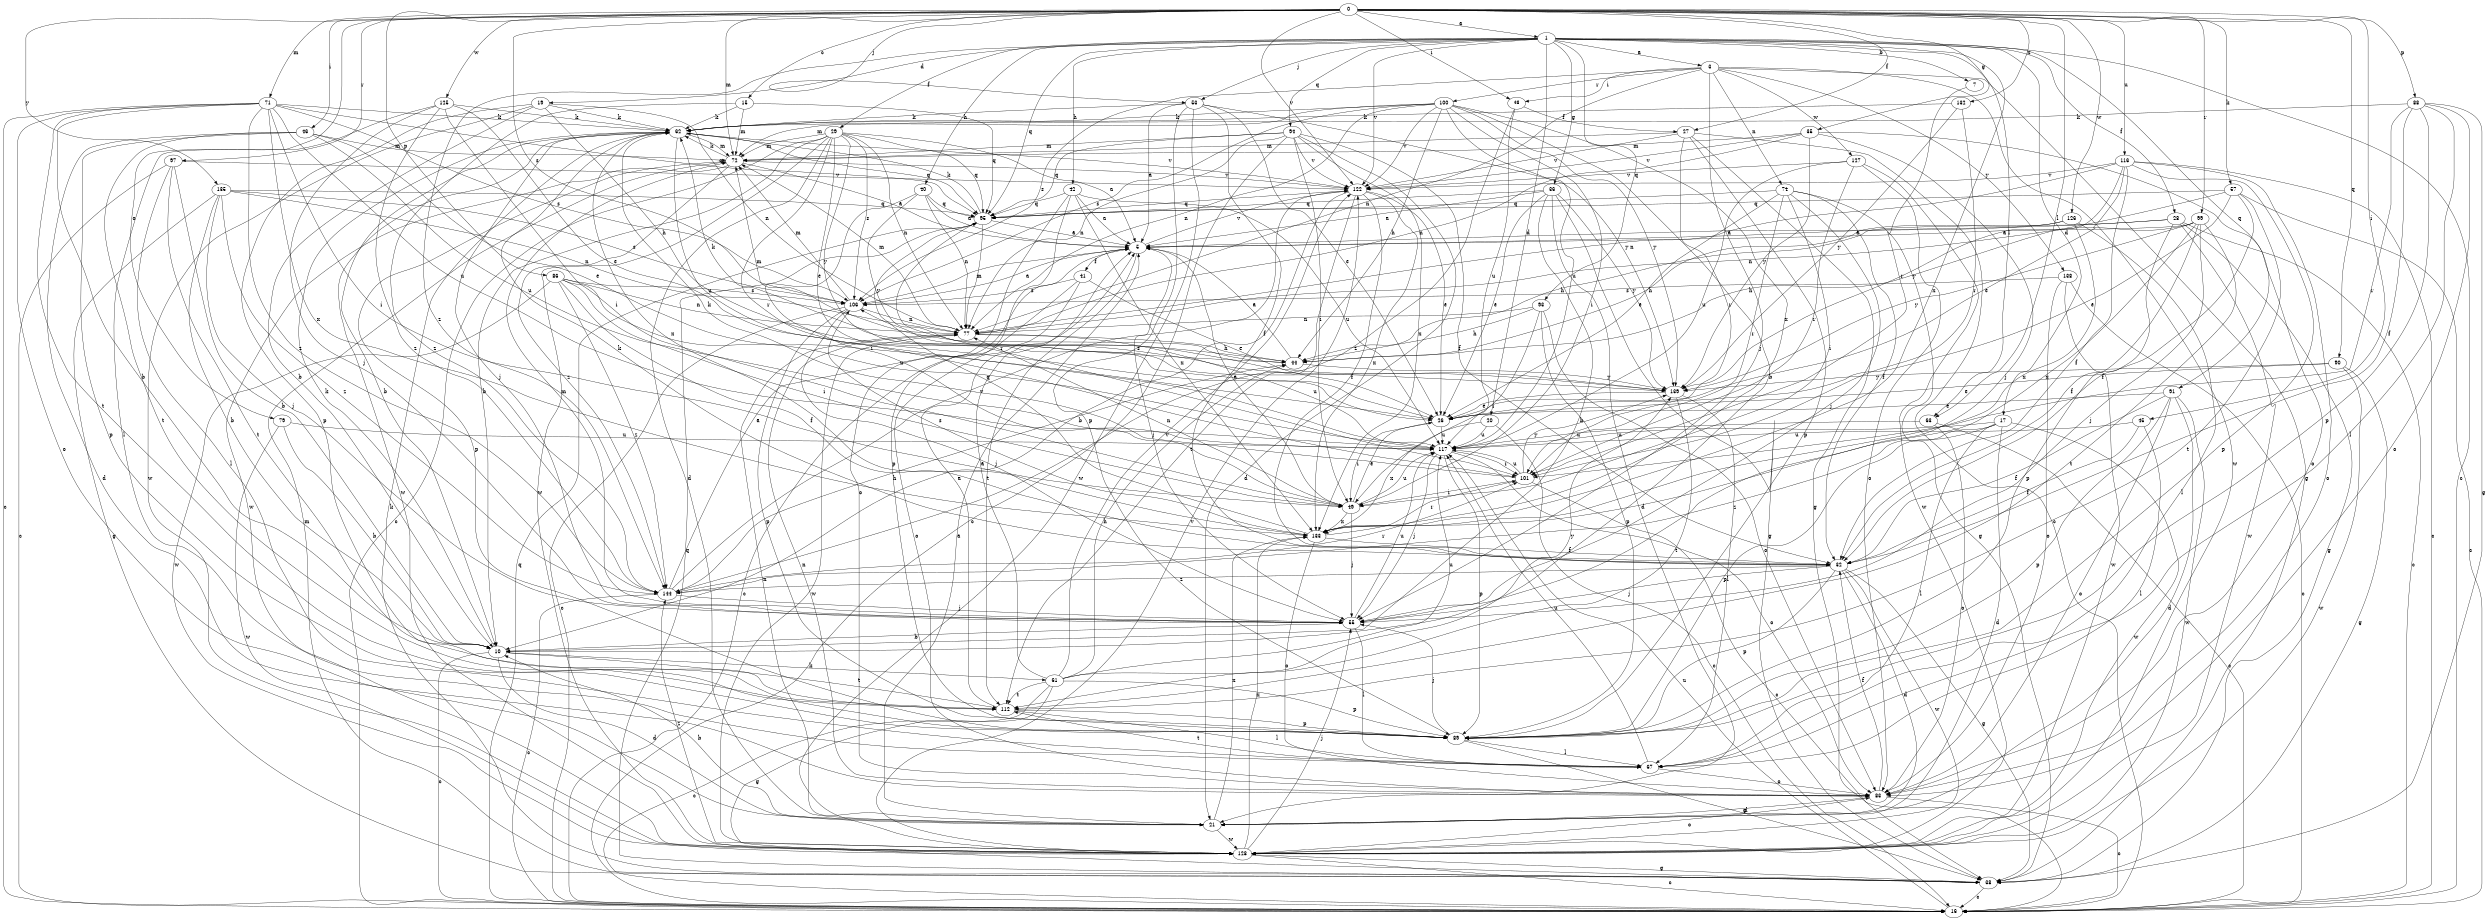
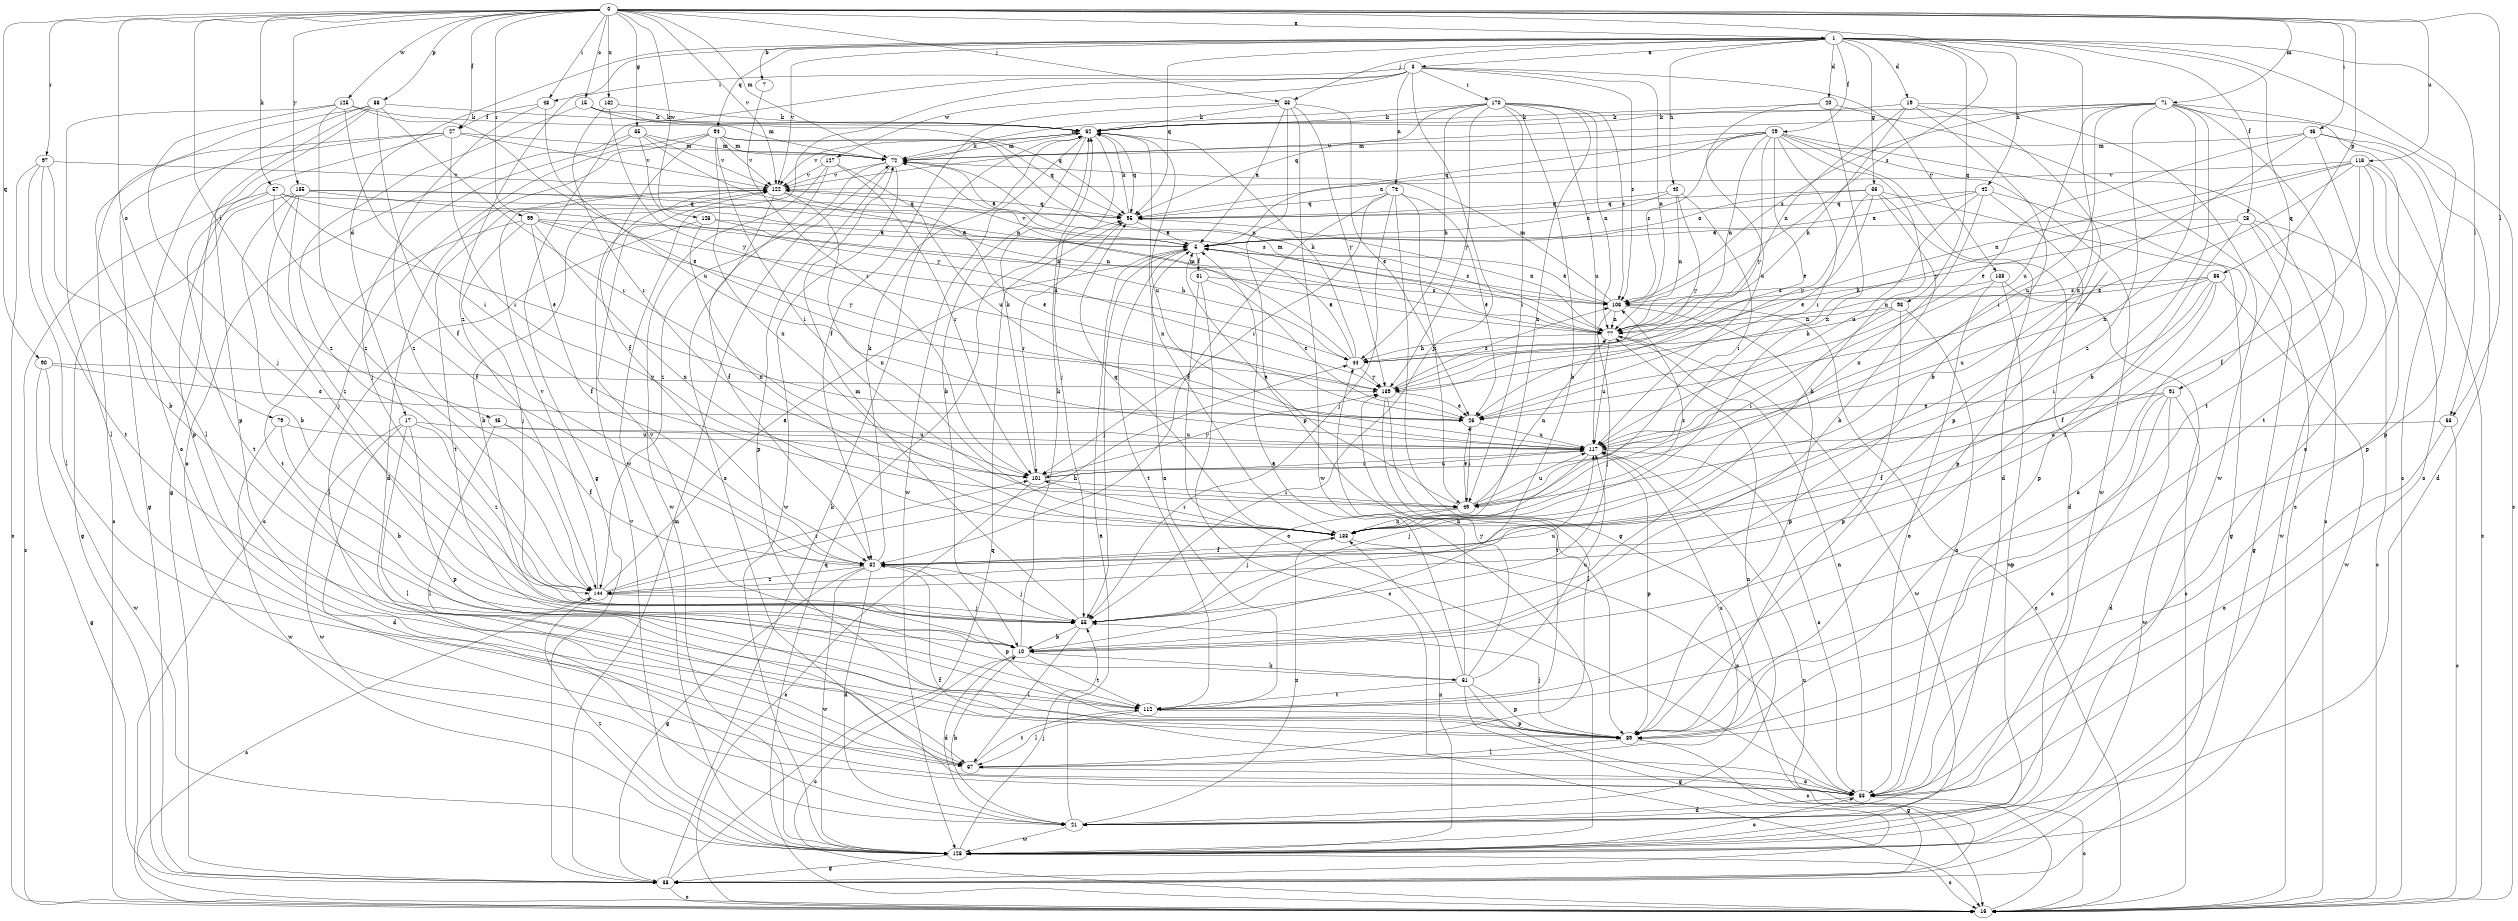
(1444, 103) -> (1496, 103)
none -> (1460, 118)
(1083, 277) -> (1199, 277)
